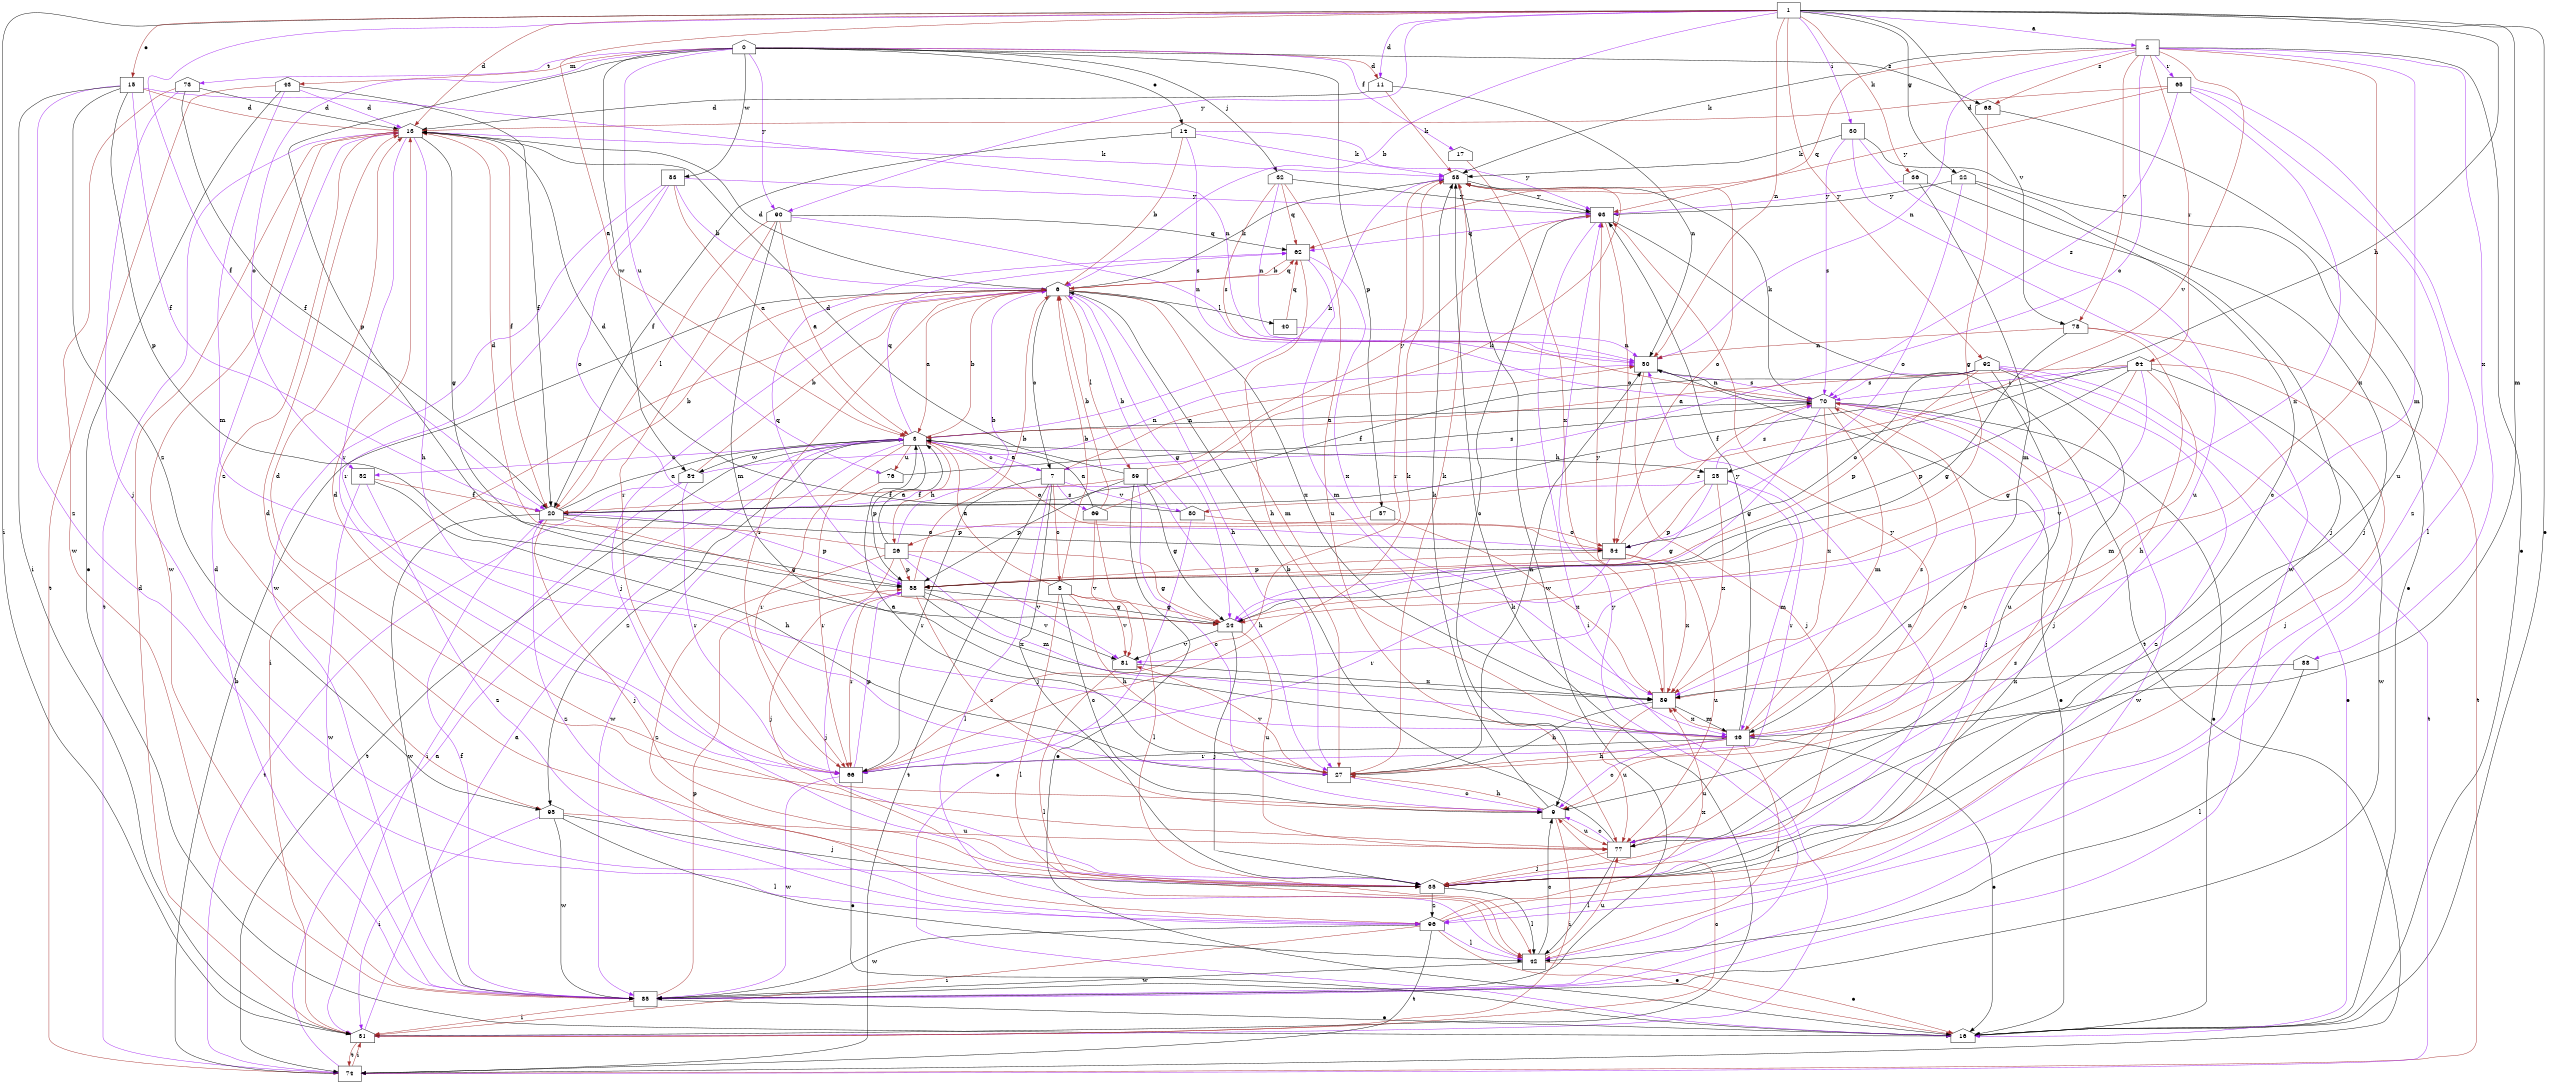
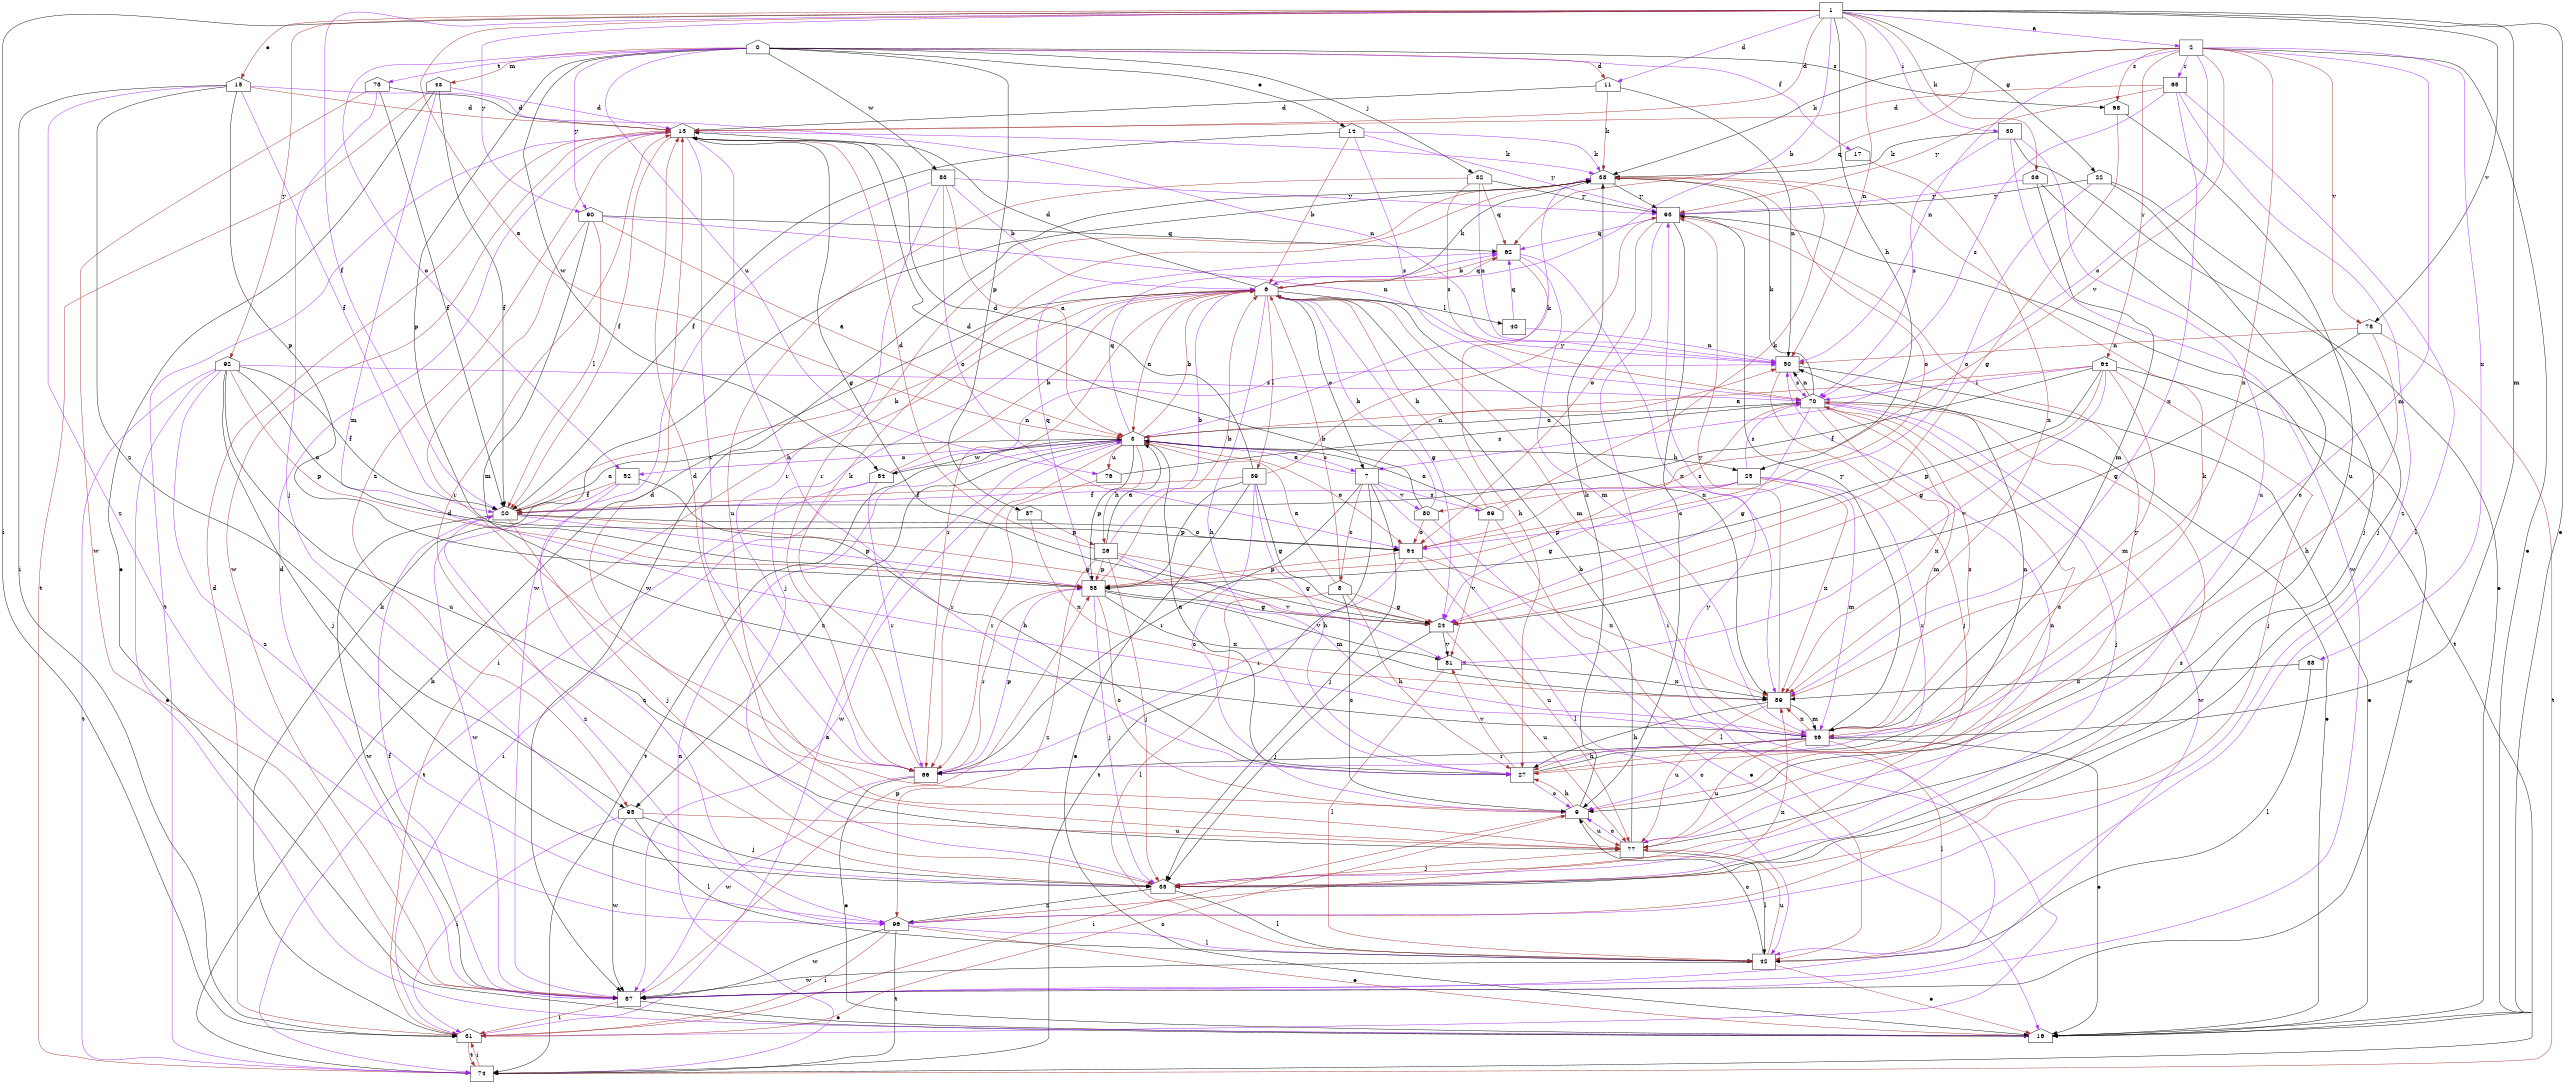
(132, 85) -> (239, 85)
(1291, 292) -> (1511, 292)
(1112, 606) -> none
(645, 999) -> (629, 999)
